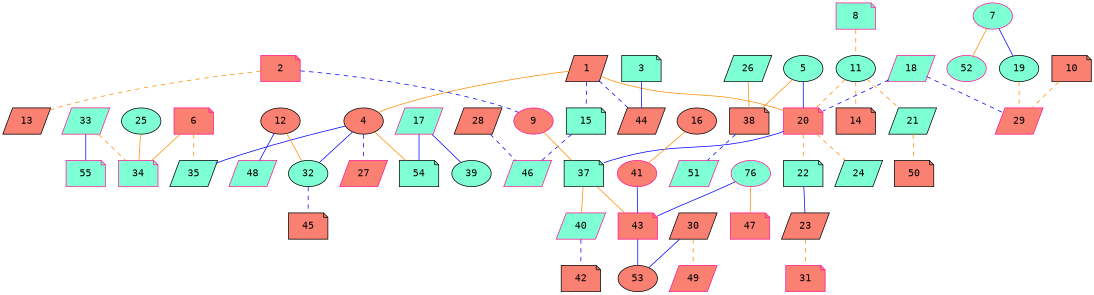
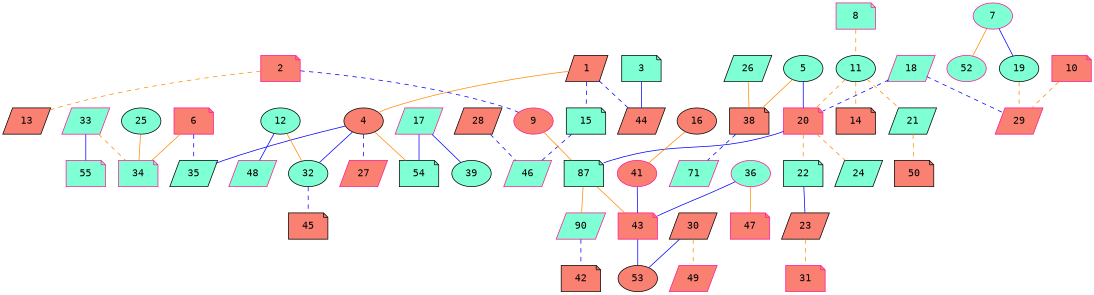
(1072, 69) -> (1072, 69)
(692, 94) -> none
(280, 121) -> (280, 121)
(194, 147) -> (194, 147)
(584, 174) -> (584, 174)
(694, 174) -> (694, 174)
(751, 174) -> (751, 174)
(581, 226) -> (581, 226)
